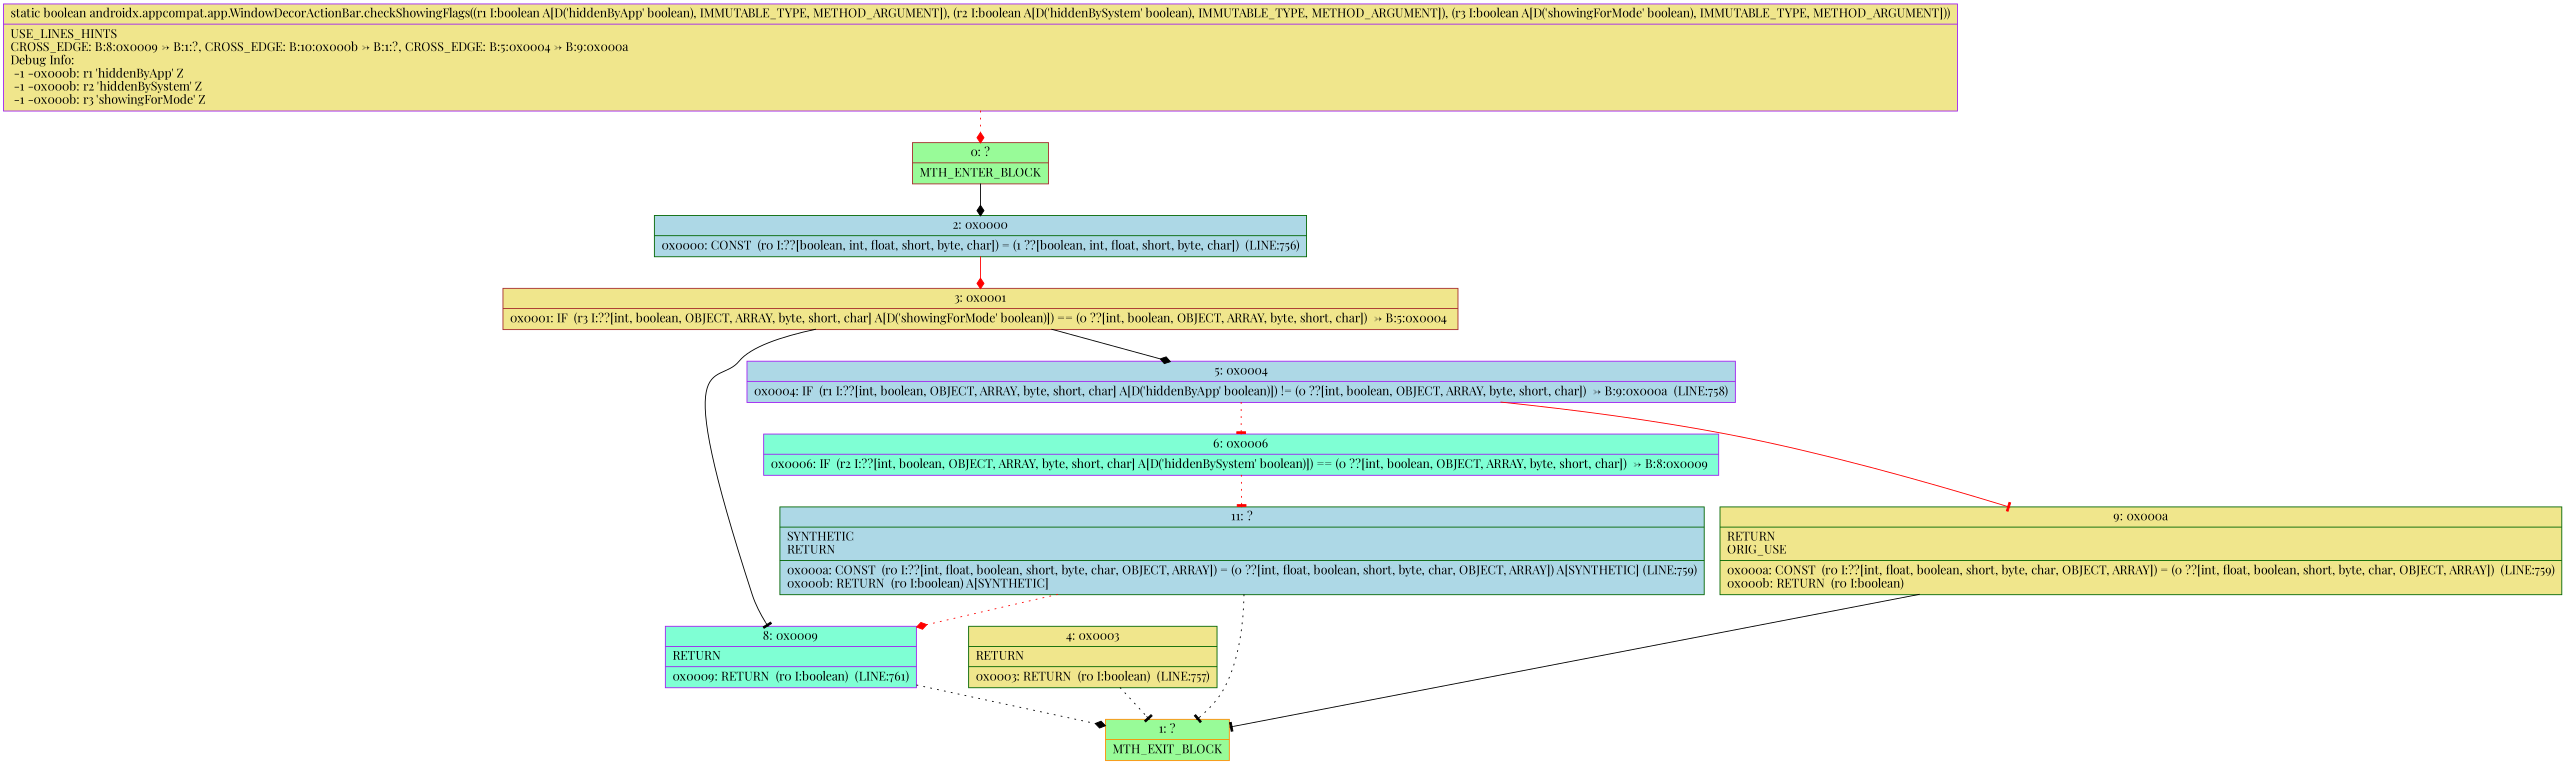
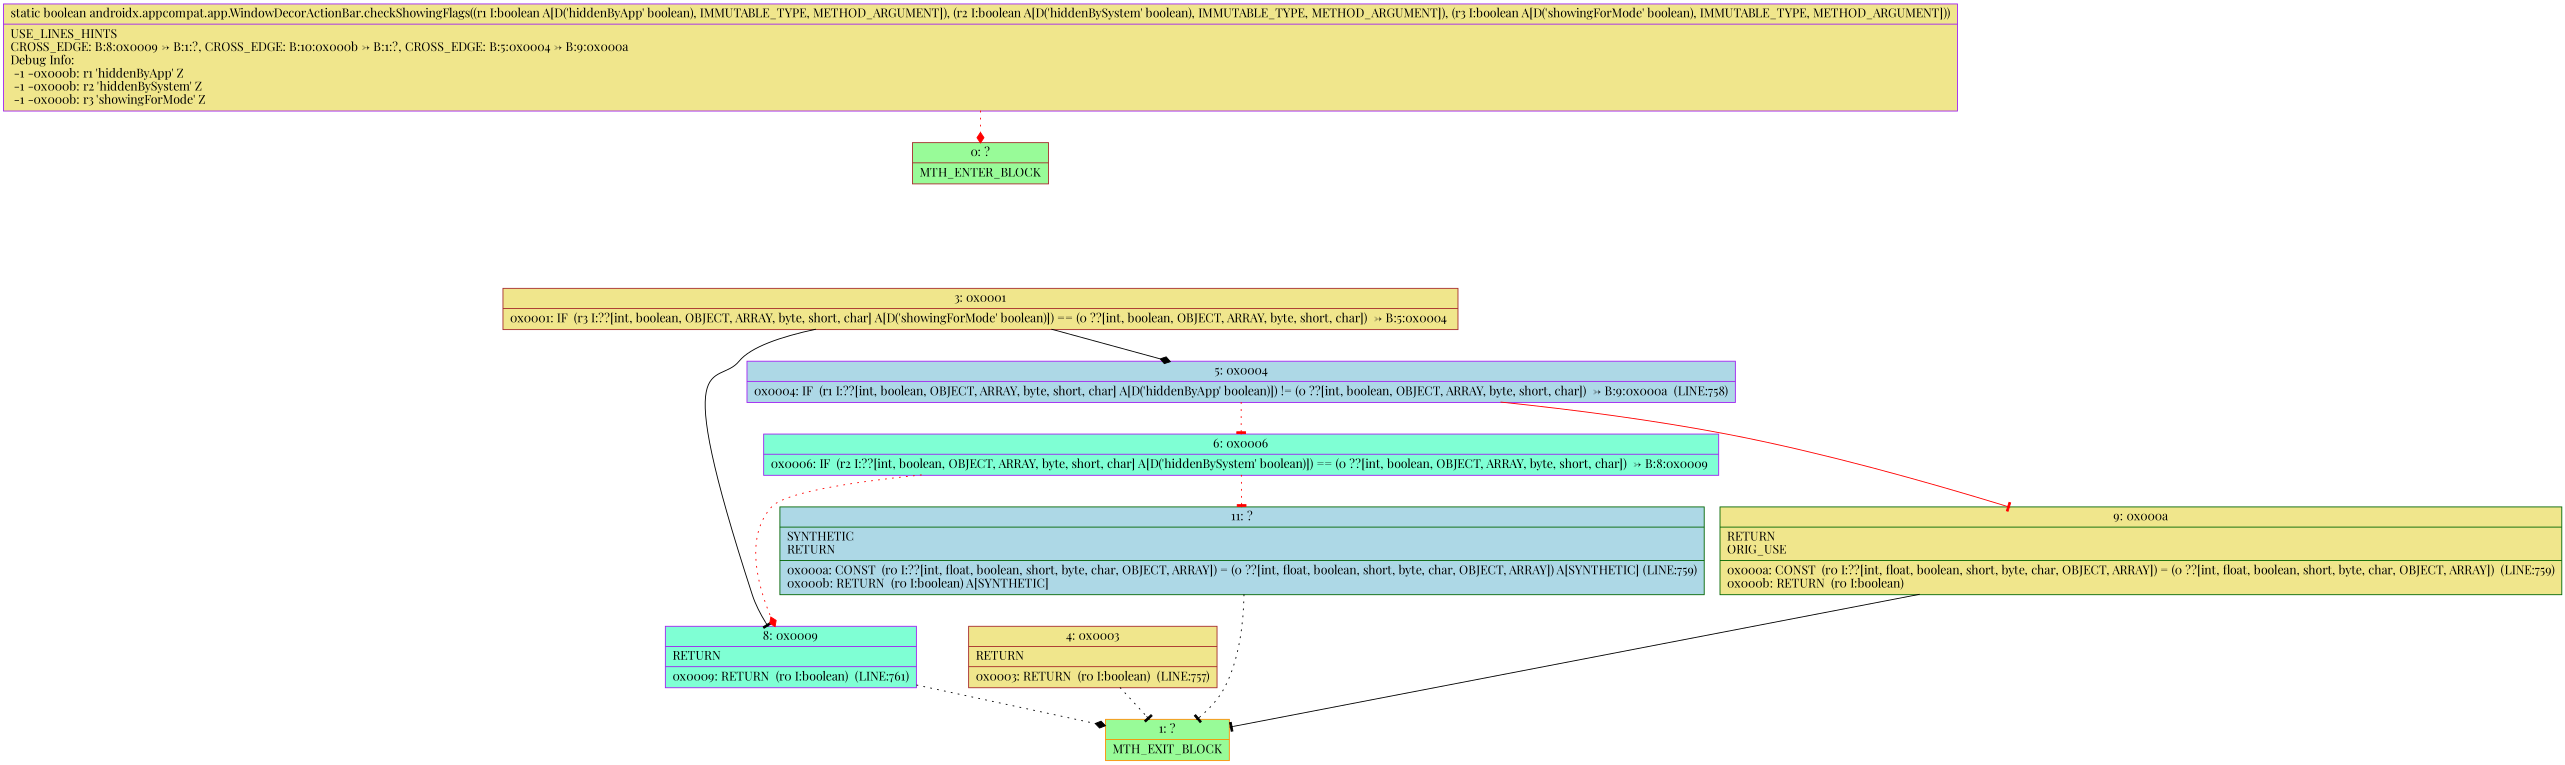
(980, 236) -> none
(992, 609) -> (789, 498)
(1093, 657) -> (1093, 657)
